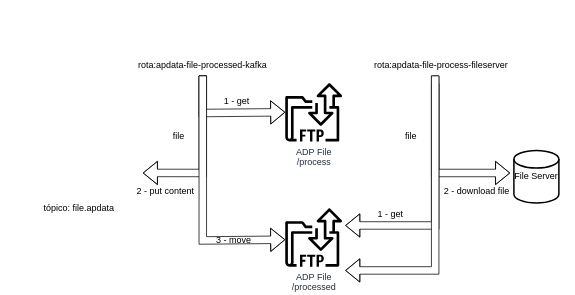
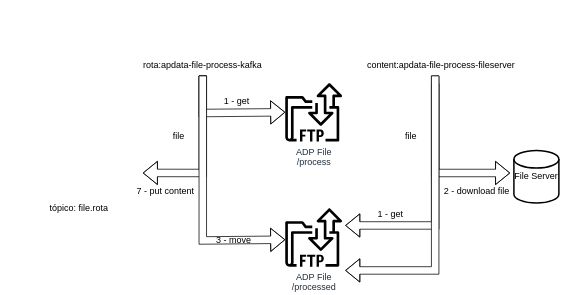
(203, 65) -> (203, 65)
(441, 65) -> (441, 65)
(166, 192) -> (166, 192)
(79, 208) -> (79, 208)
